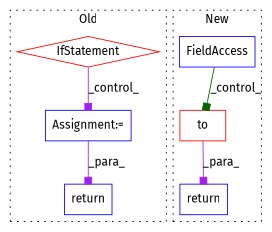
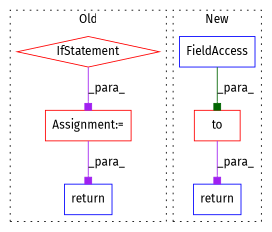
(114, 89) -> (107, 89)
(236, 89) -> (236, 89)
(88, 126) -> (88, 126)
